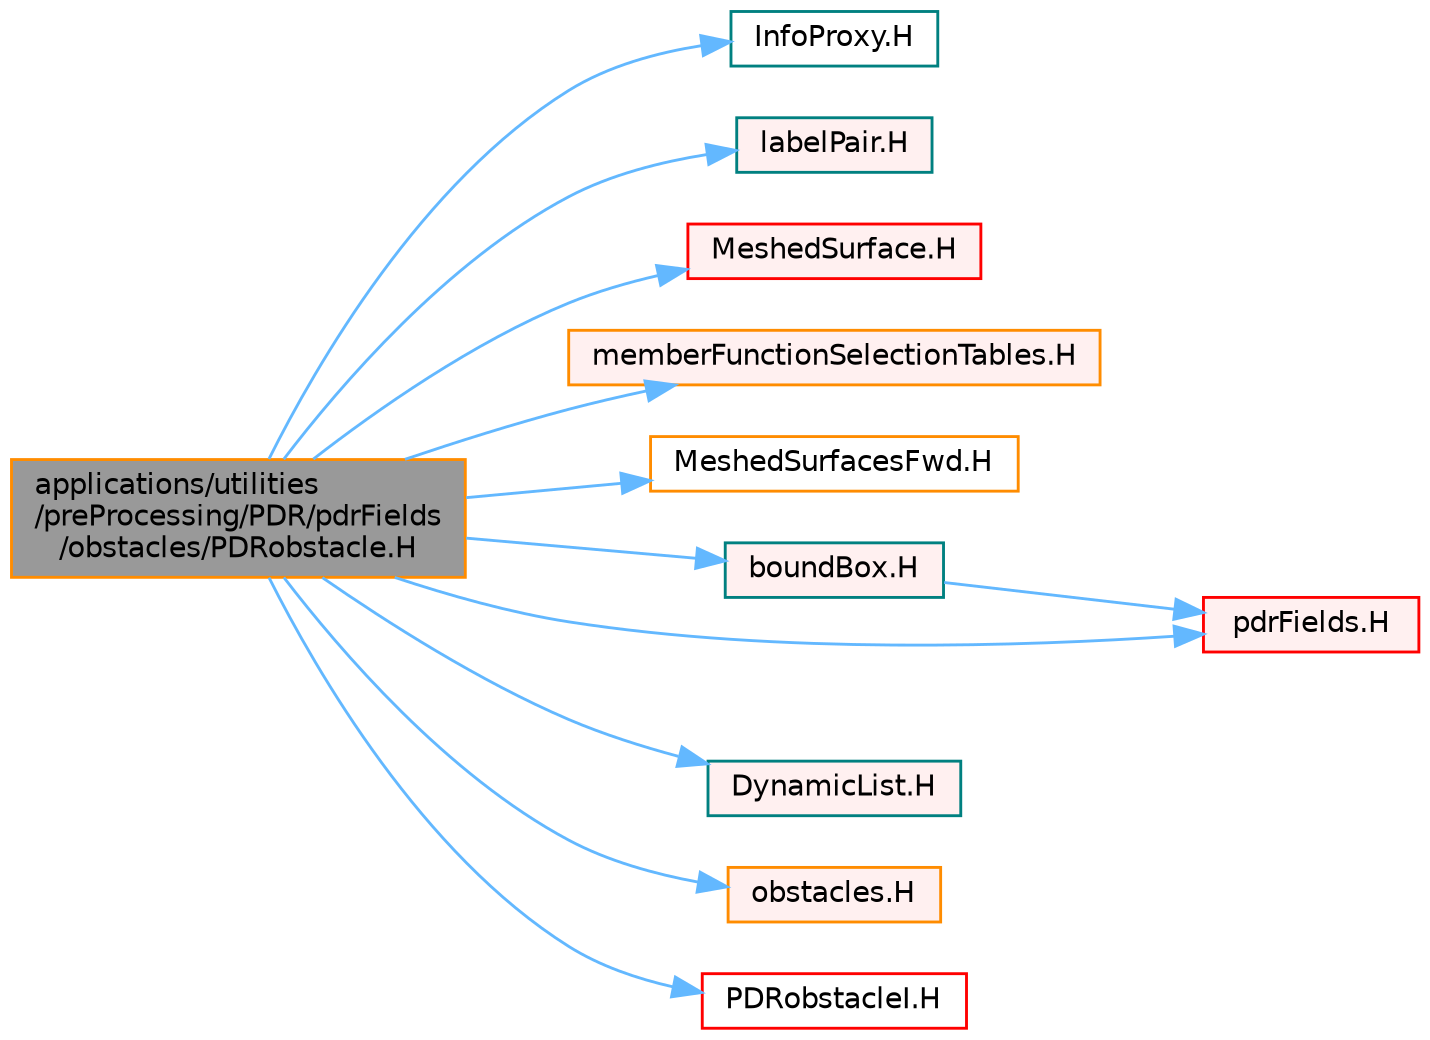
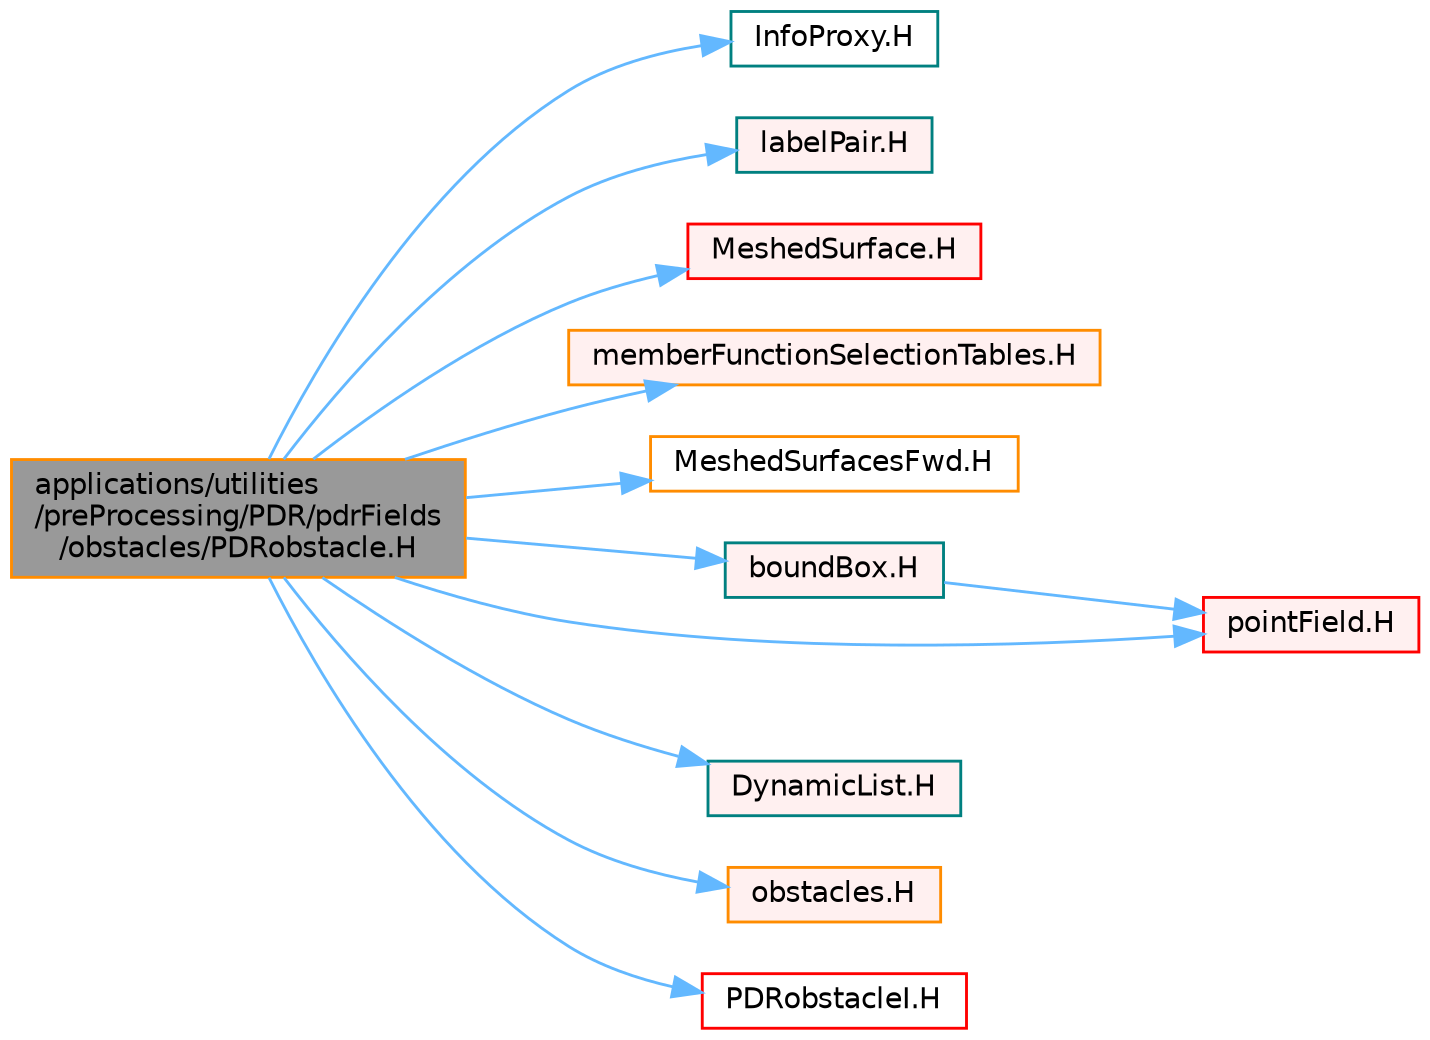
(1311, 625) -> (1311, 625)
